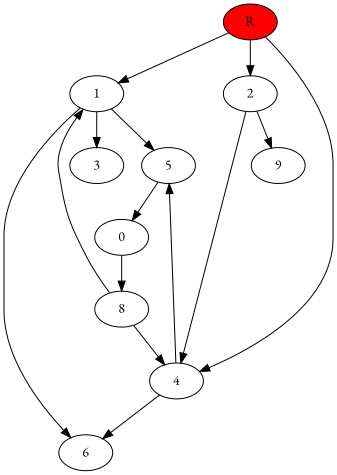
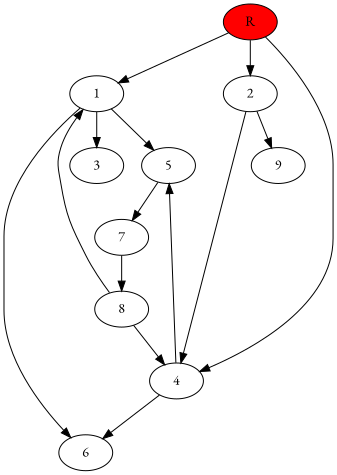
(122, 237) -> (122, 237)
